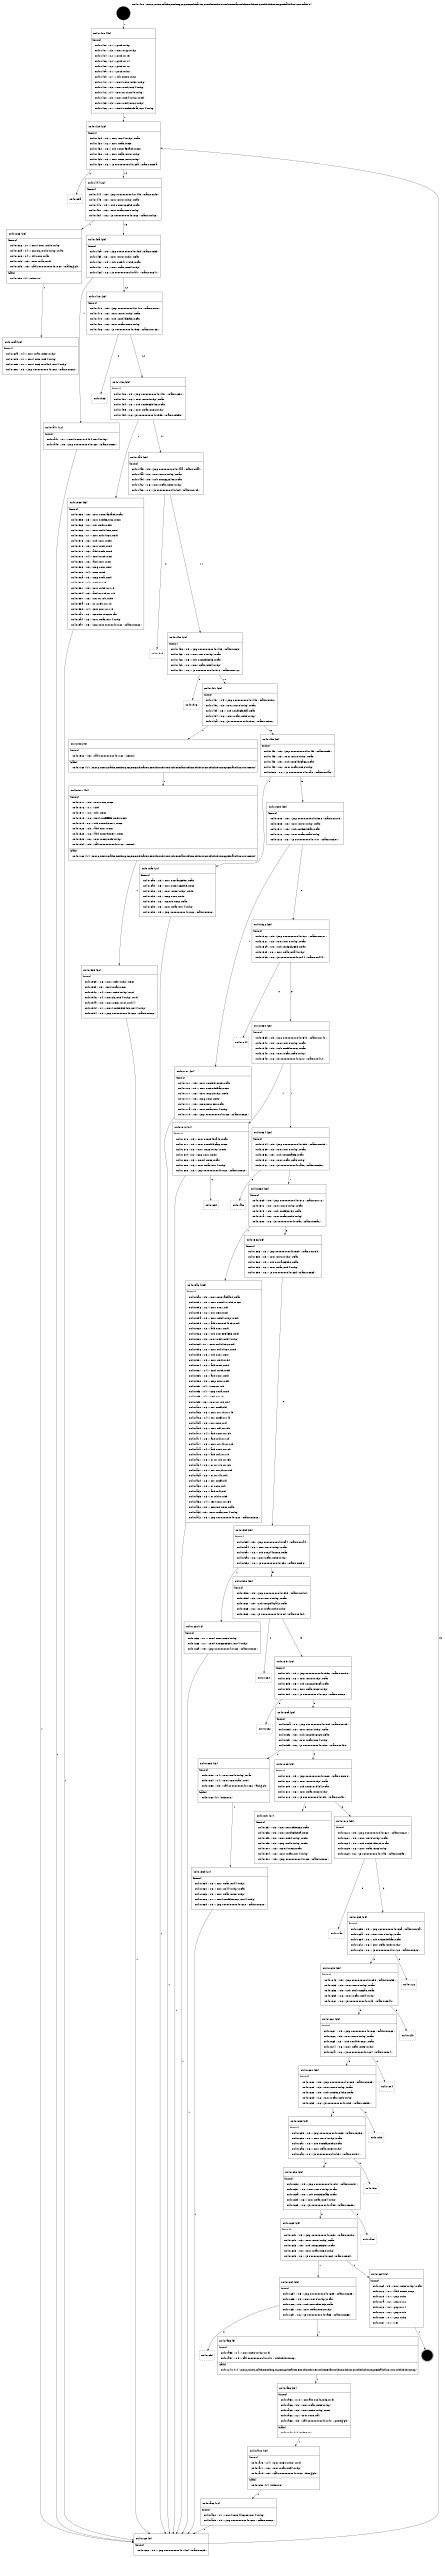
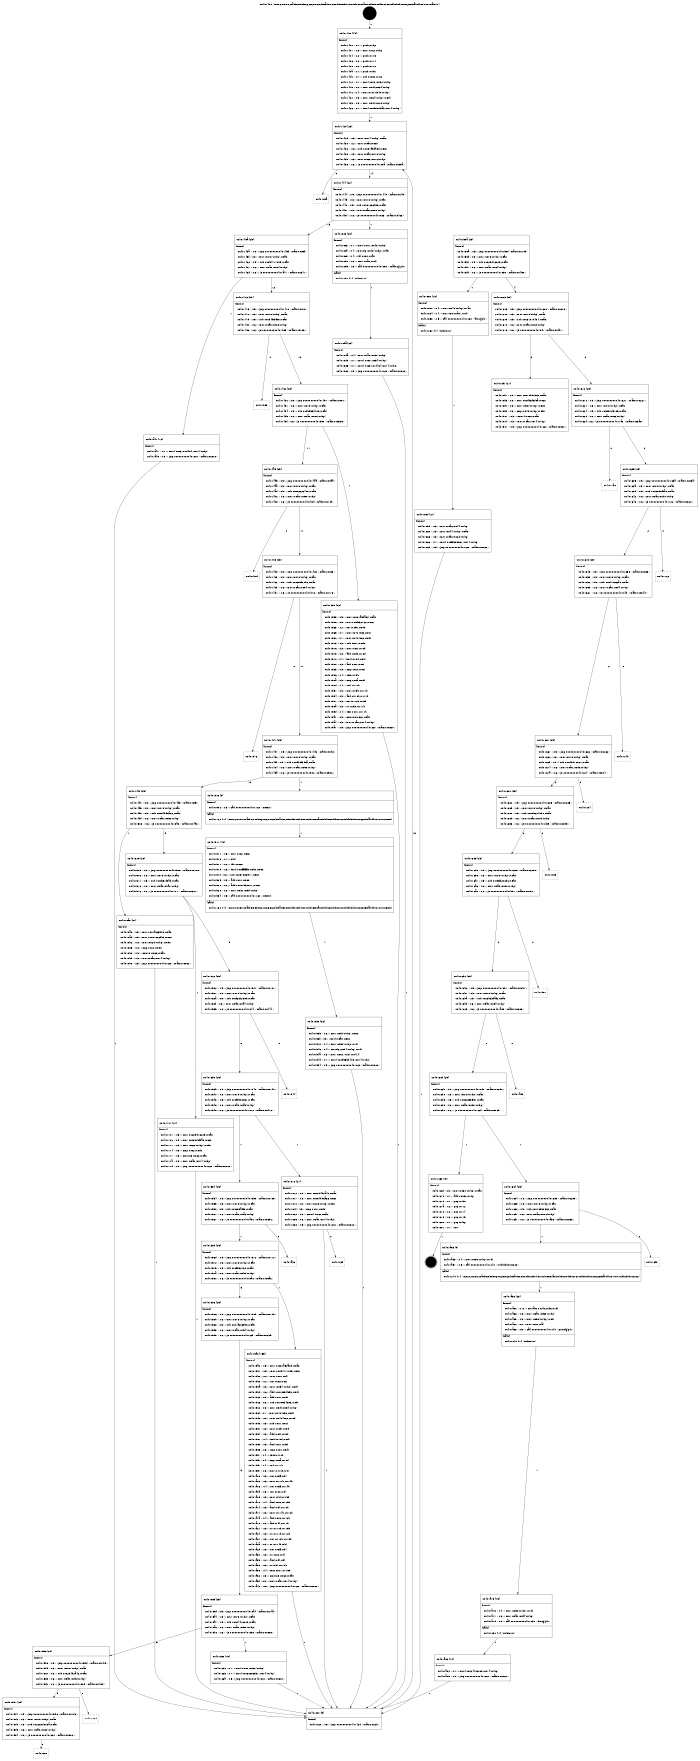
(313, 1703) -> none
